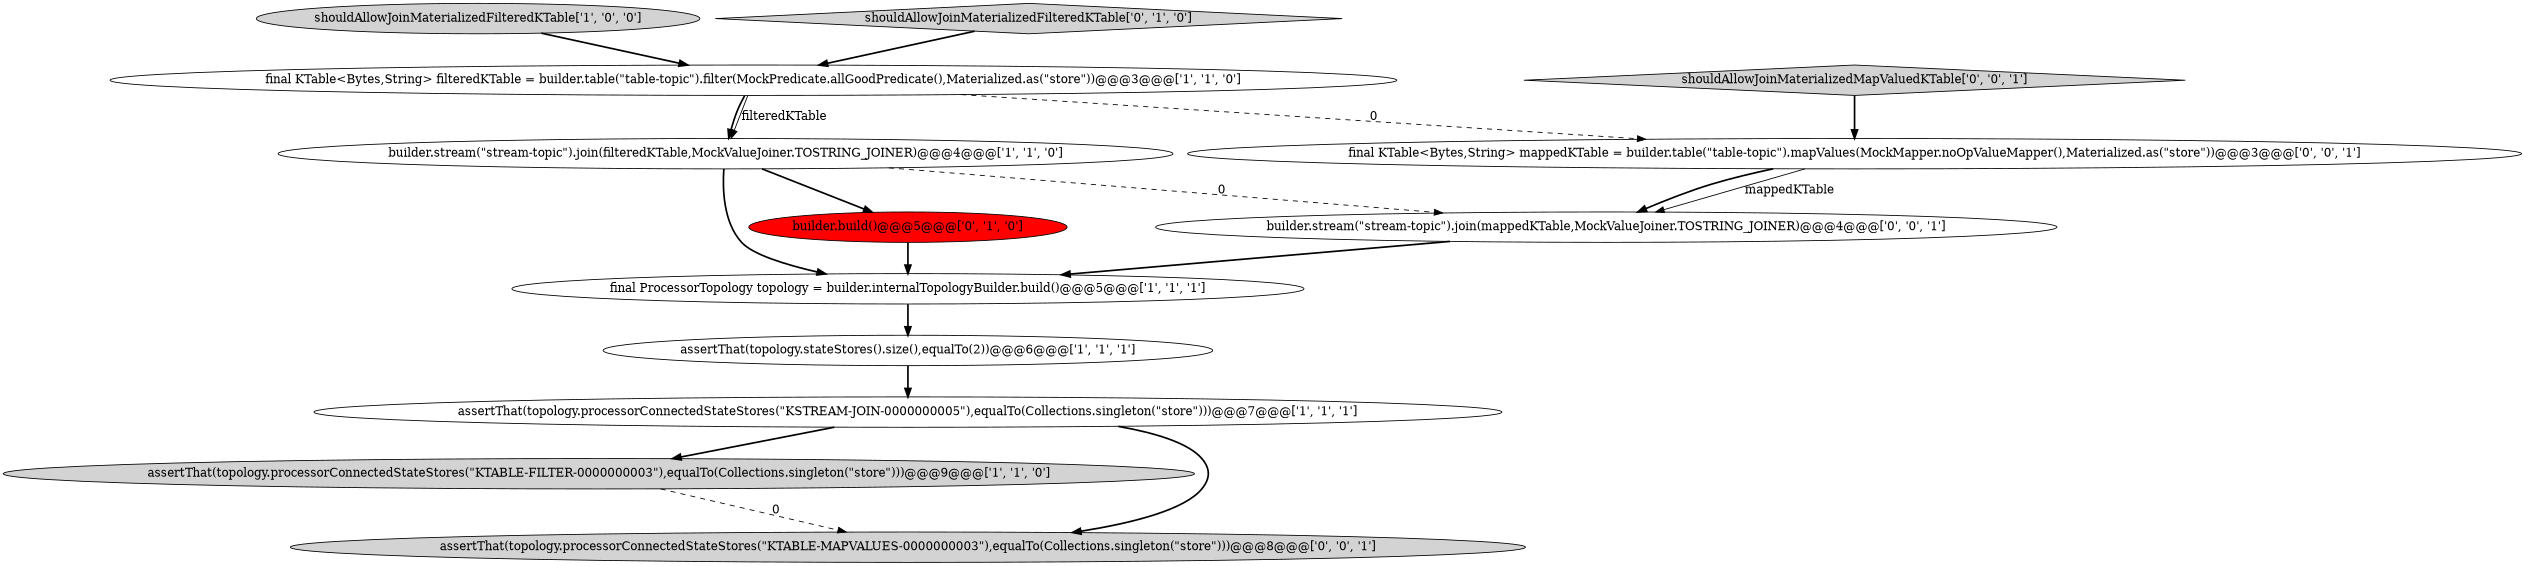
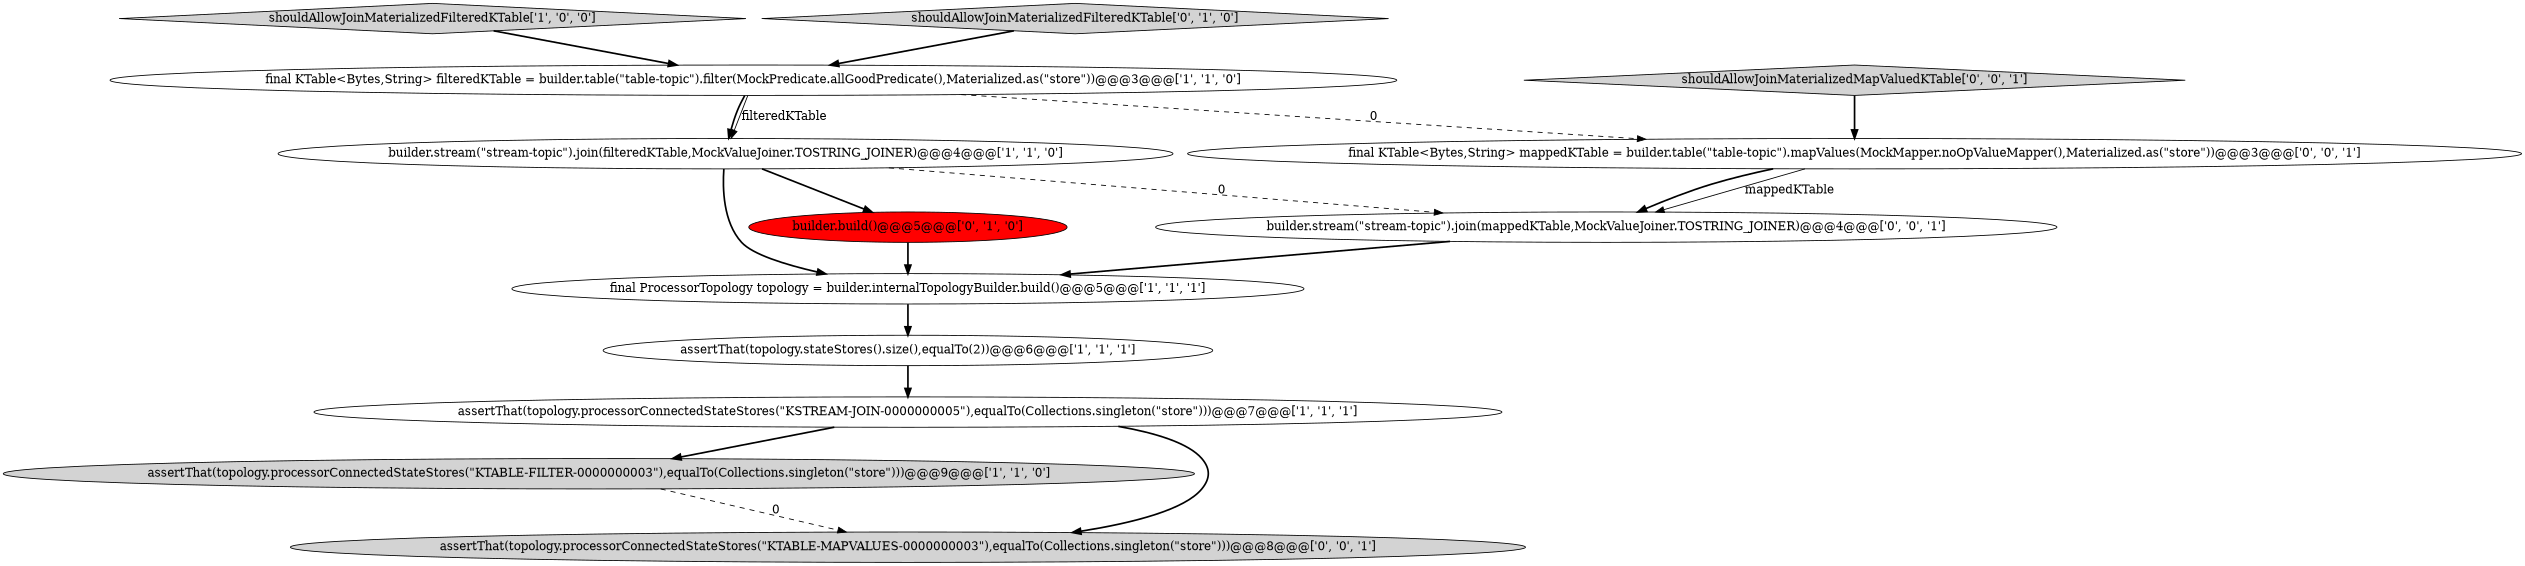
(478, 19) -> (433, 19)
